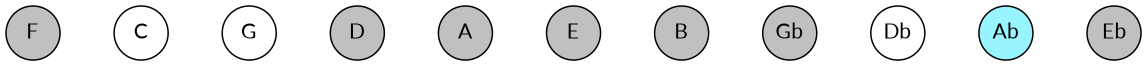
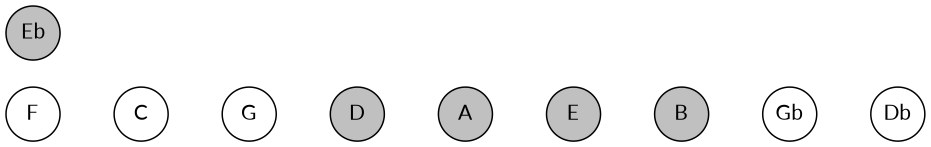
(33, 33) -> (33, 114)
(790, 33) -> (790, 114)
(1006, 33) -> none
